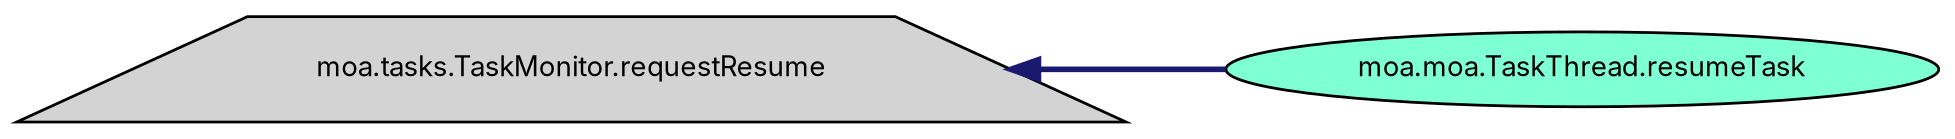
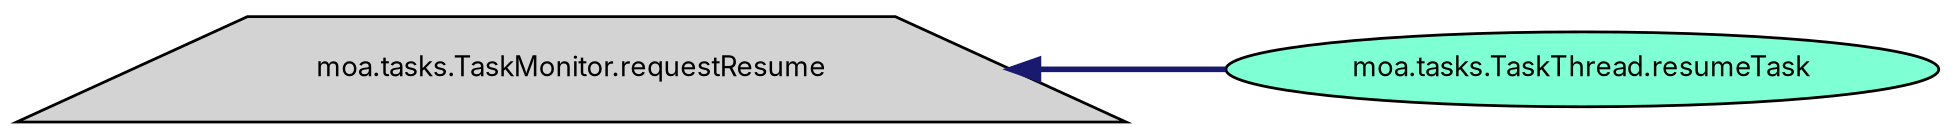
(1582, 69) -> (1582, 69)
